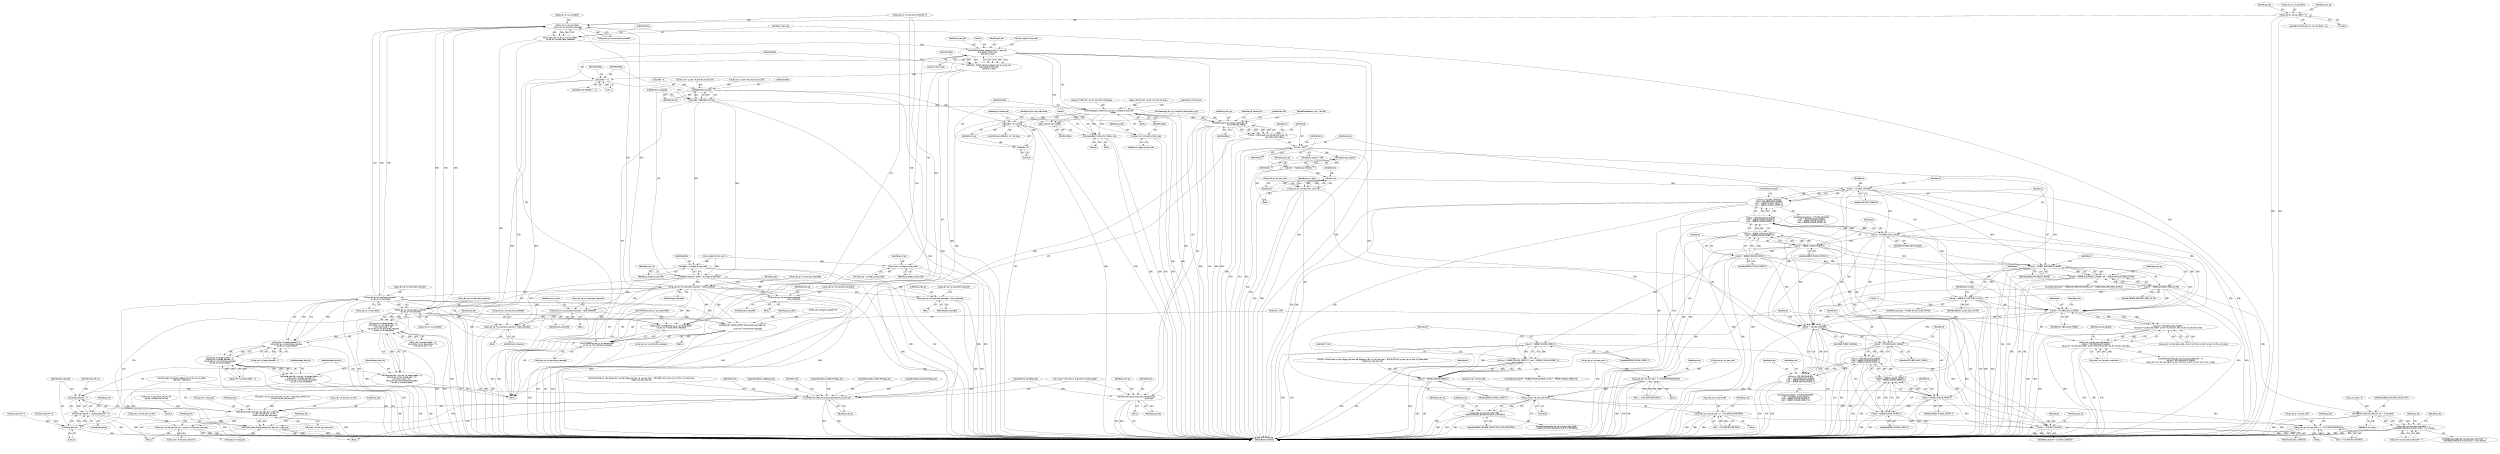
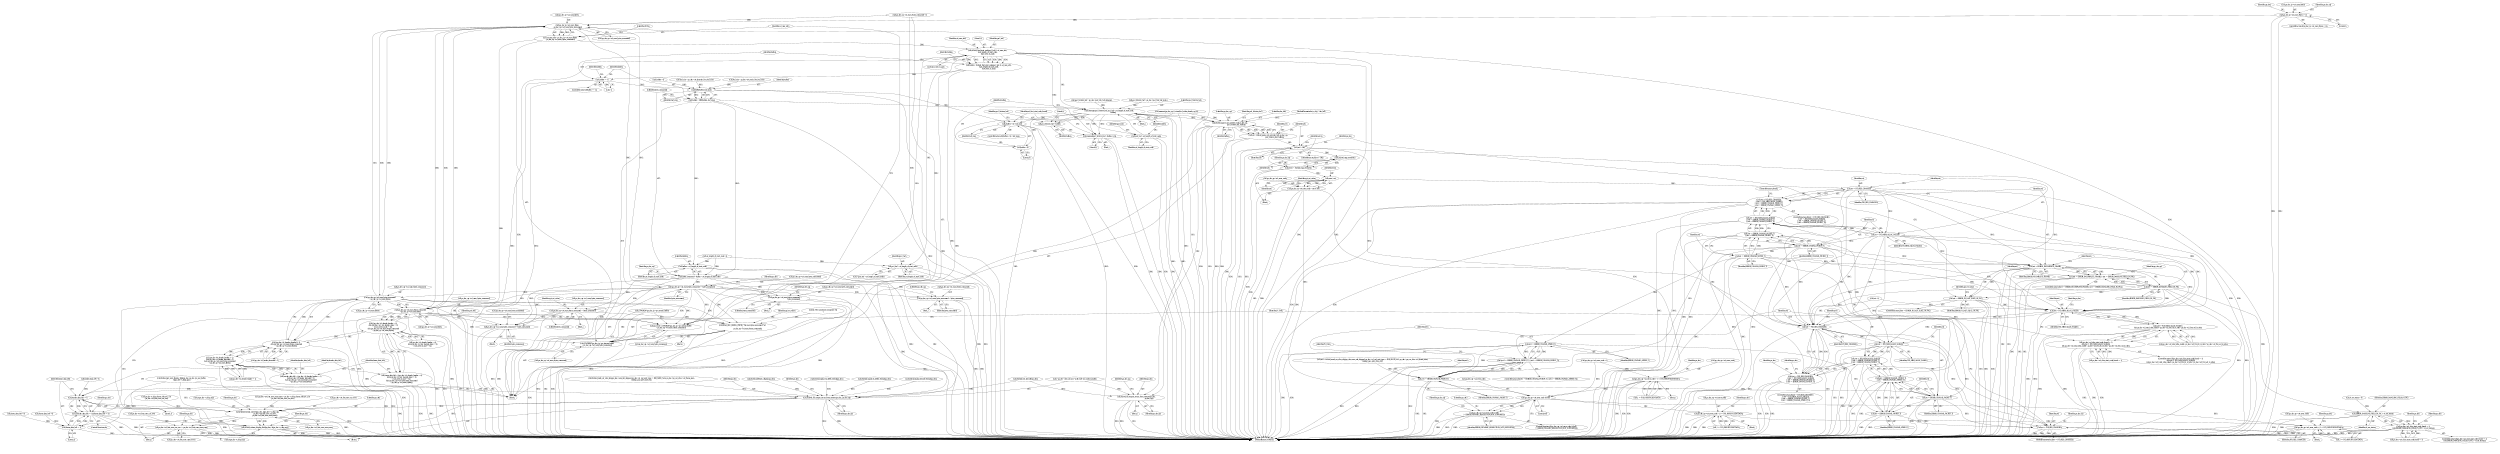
(1026, 39) -> none
(650, 86) -> (649, 86)
(2101, 327) -> none
none -> (370, 432)
(2055, 440) -> (2055, 440)
